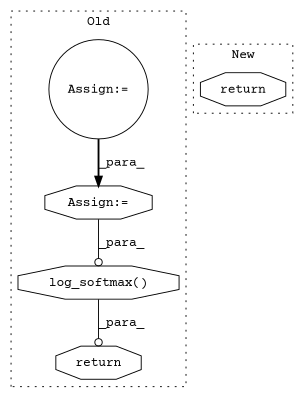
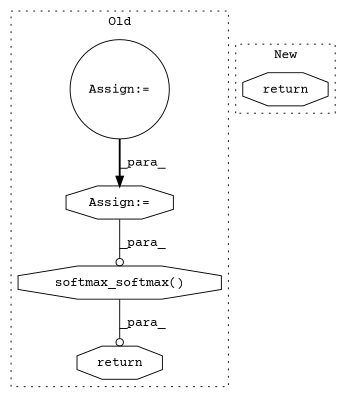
(99, 283) -> (120, 283)
